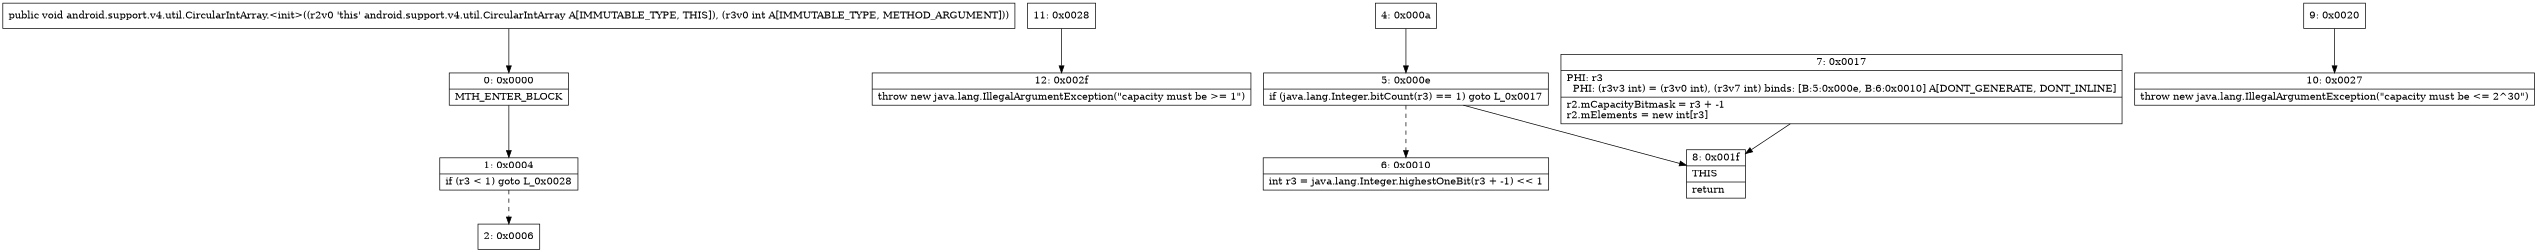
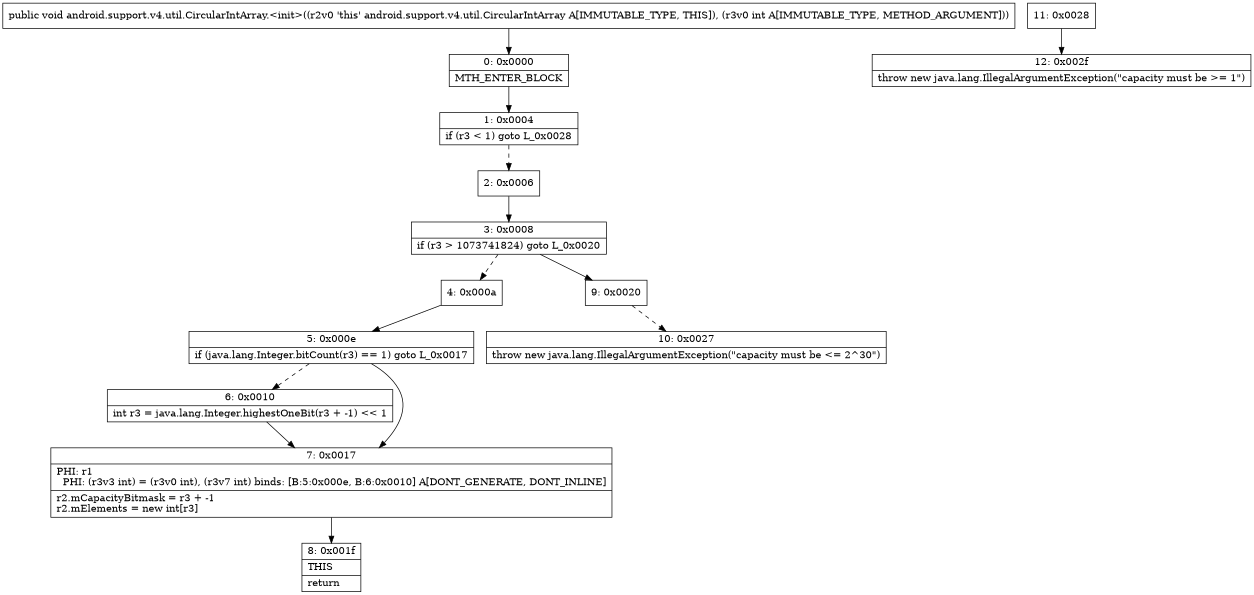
(2335, 47) -> (646, 316)
(1587, 78) -> (76, 472)
(1571, 134) -> (402, 399)
none -> (509, 238)
none -> (278, 432)
